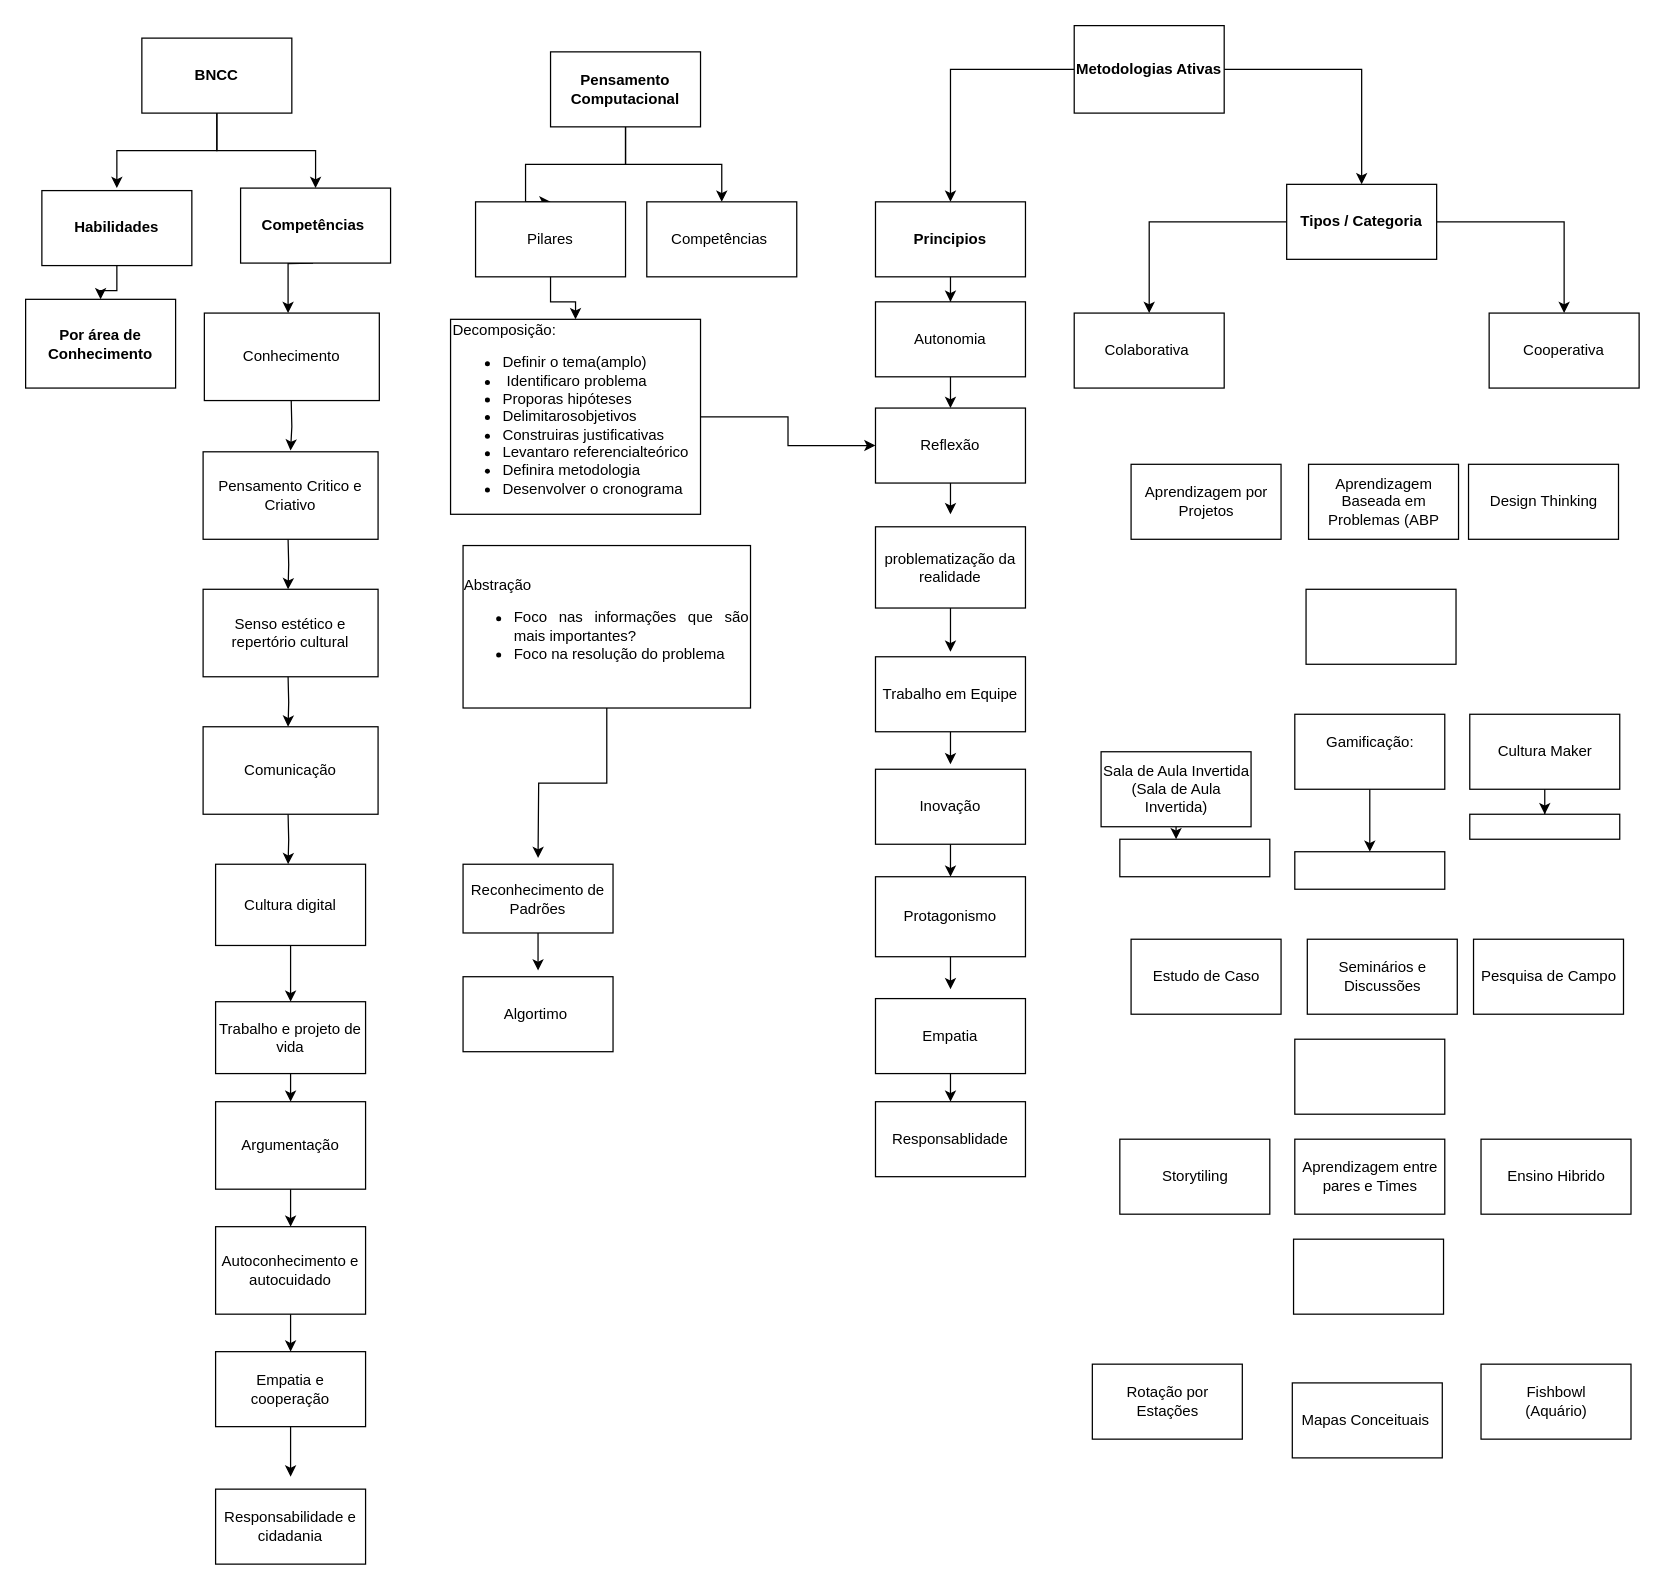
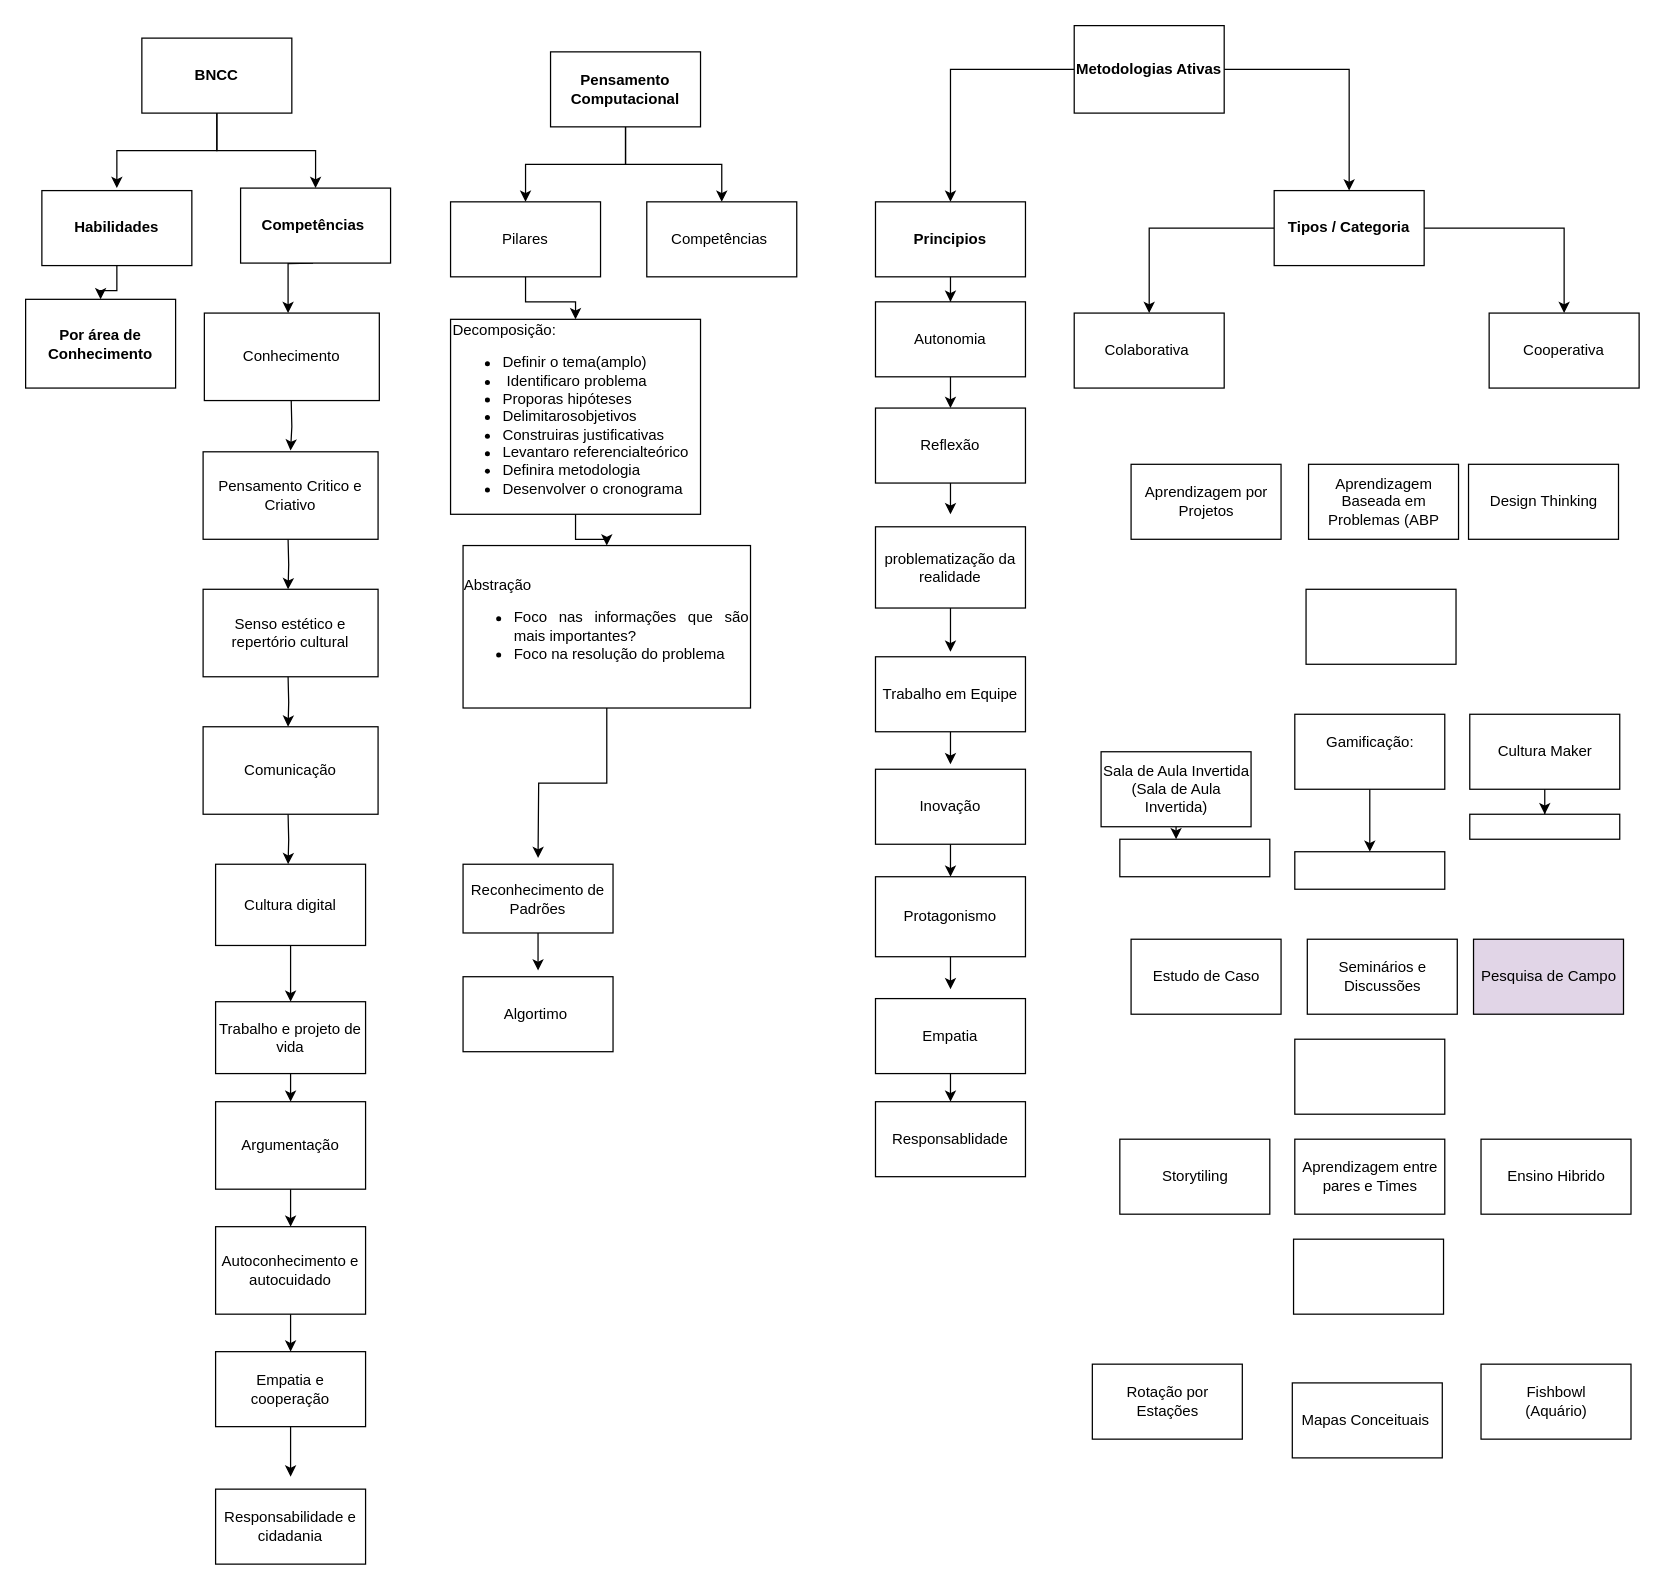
(1362, 222) -> (1349, 228)
(551, 239) -> (526, 239)
(788, 427) -> (579, 539)
(1549, 977) -> (1549, 977)
